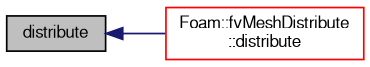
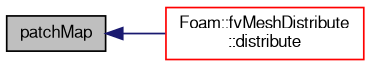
(56, 34) -> (56, 34)
